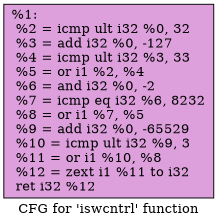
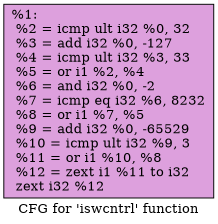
(54, 187) -> (58, 187)
